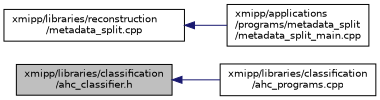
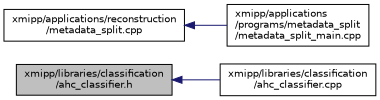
(94, 25) -> (94, 25)
(298, 80) -> (298, 80)
